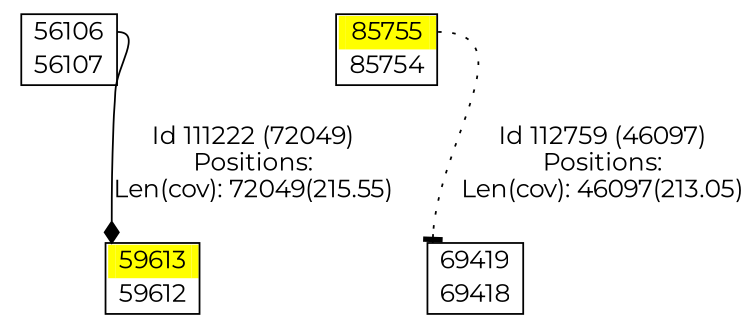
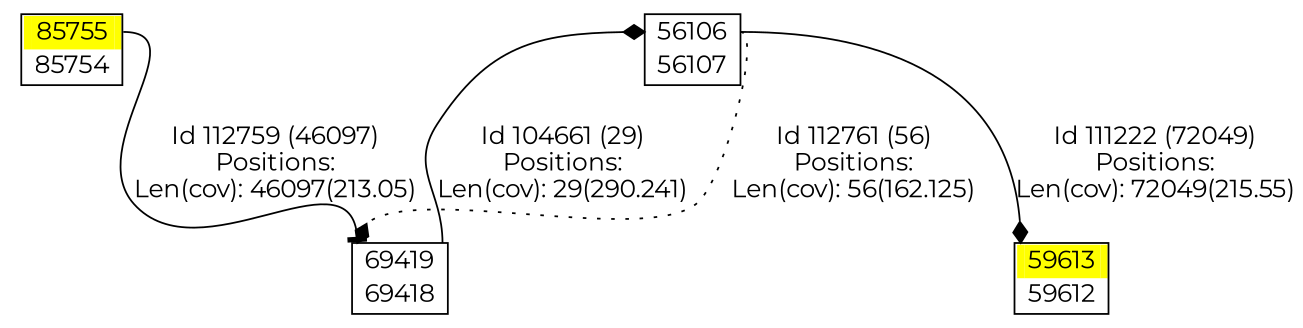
none -> (467, 86)
(464, 121) -> (155, 218)
none -> (624, 219)
